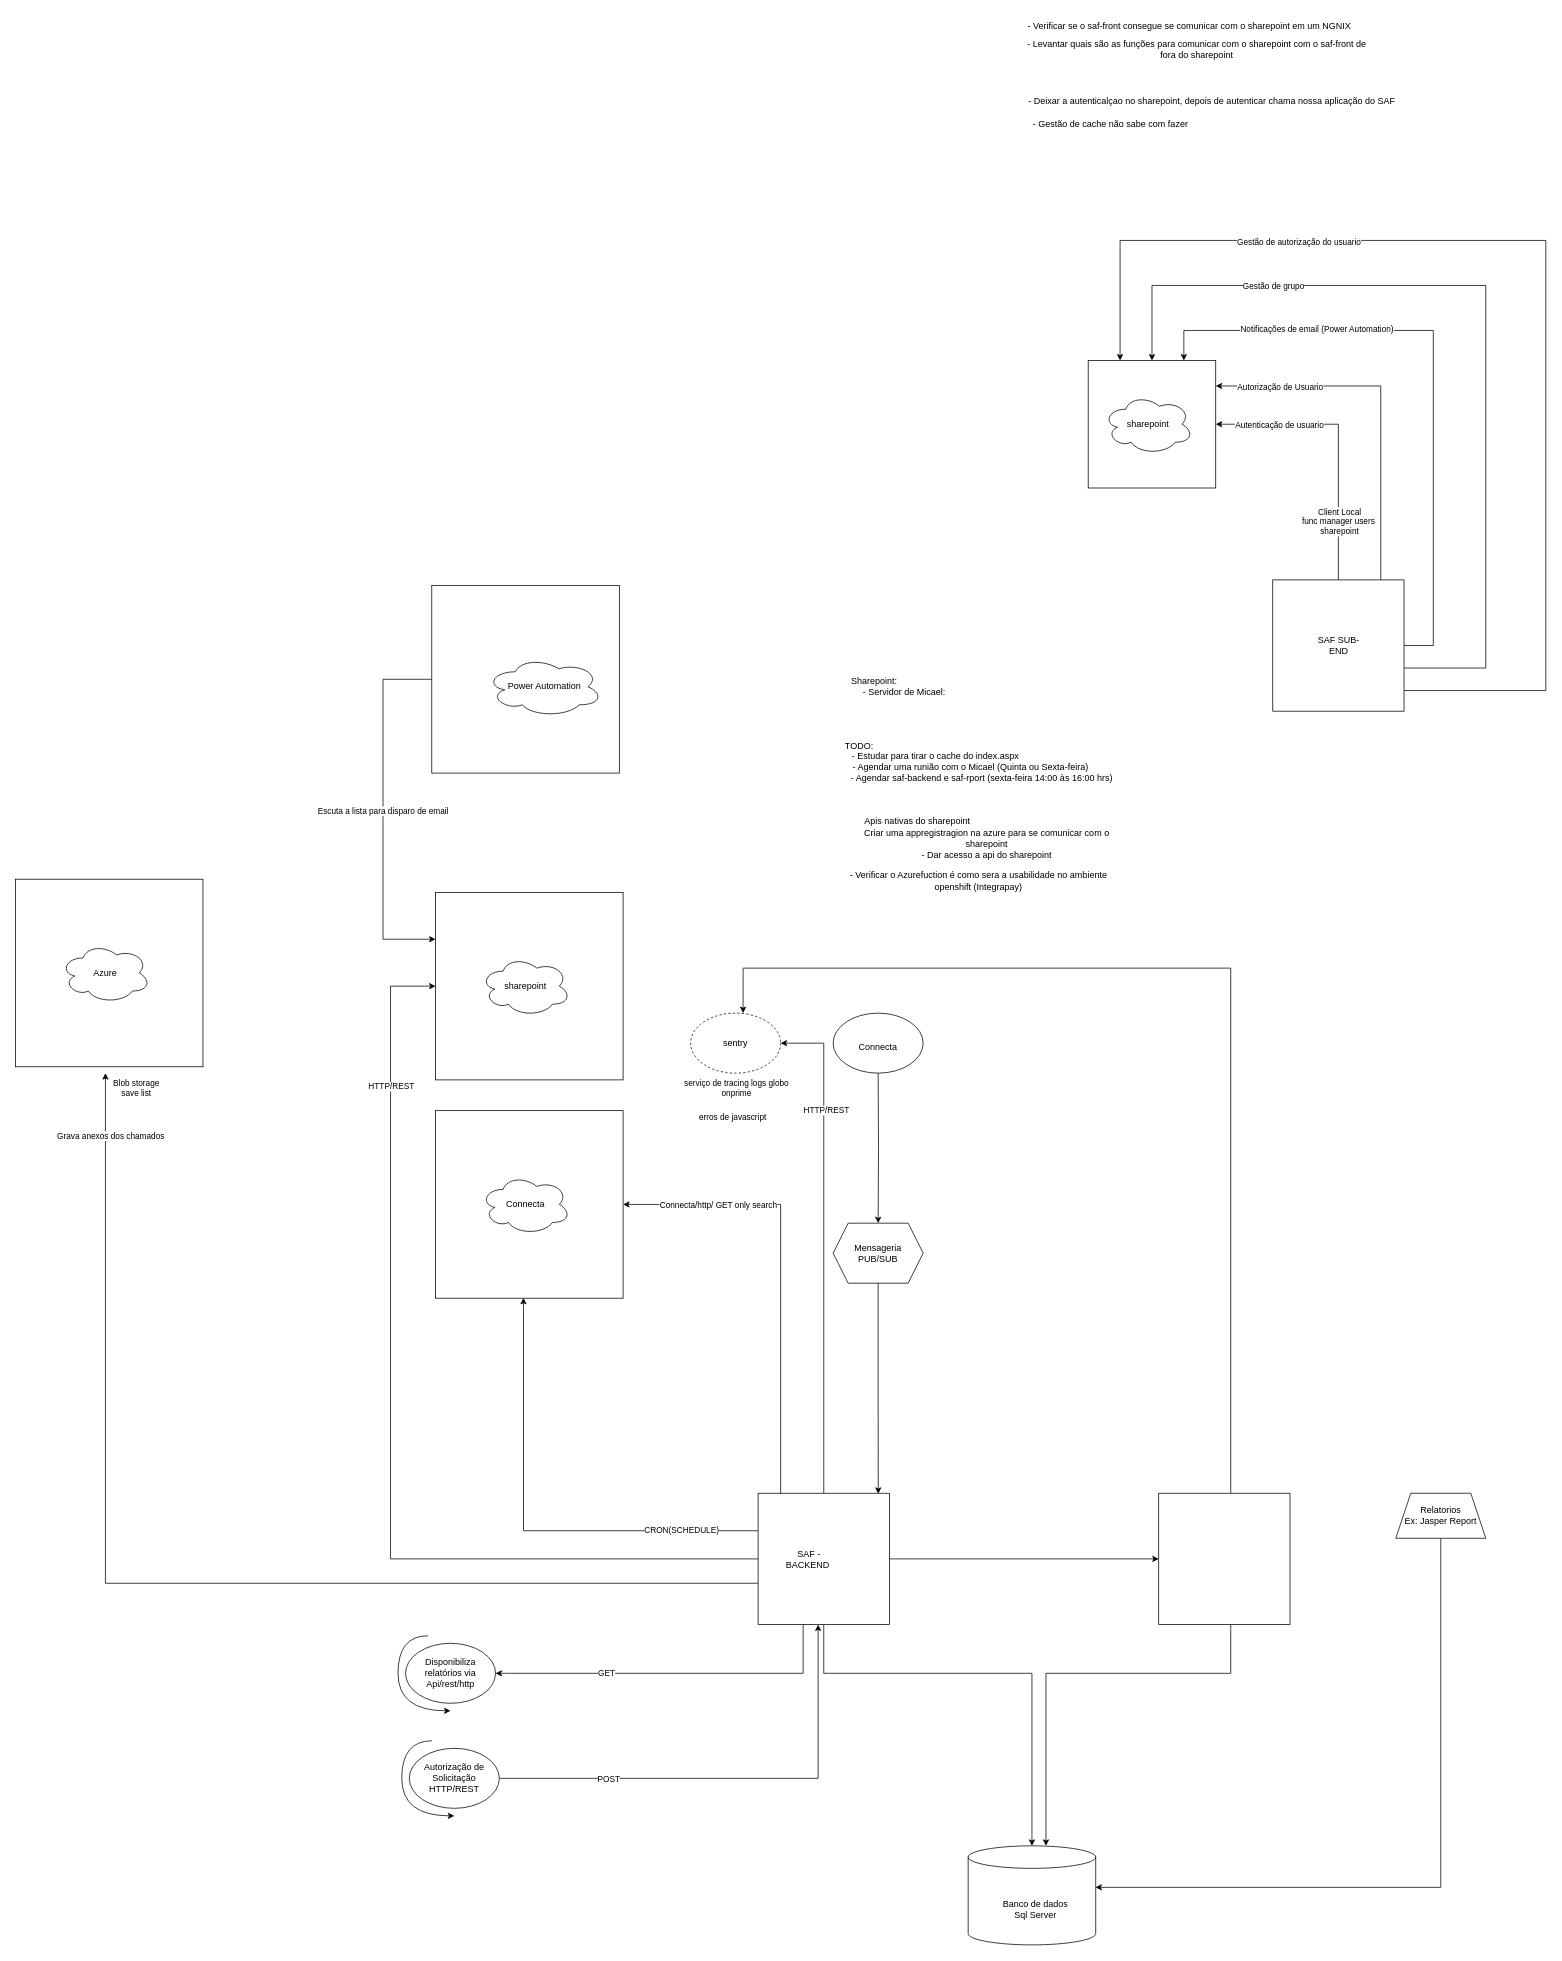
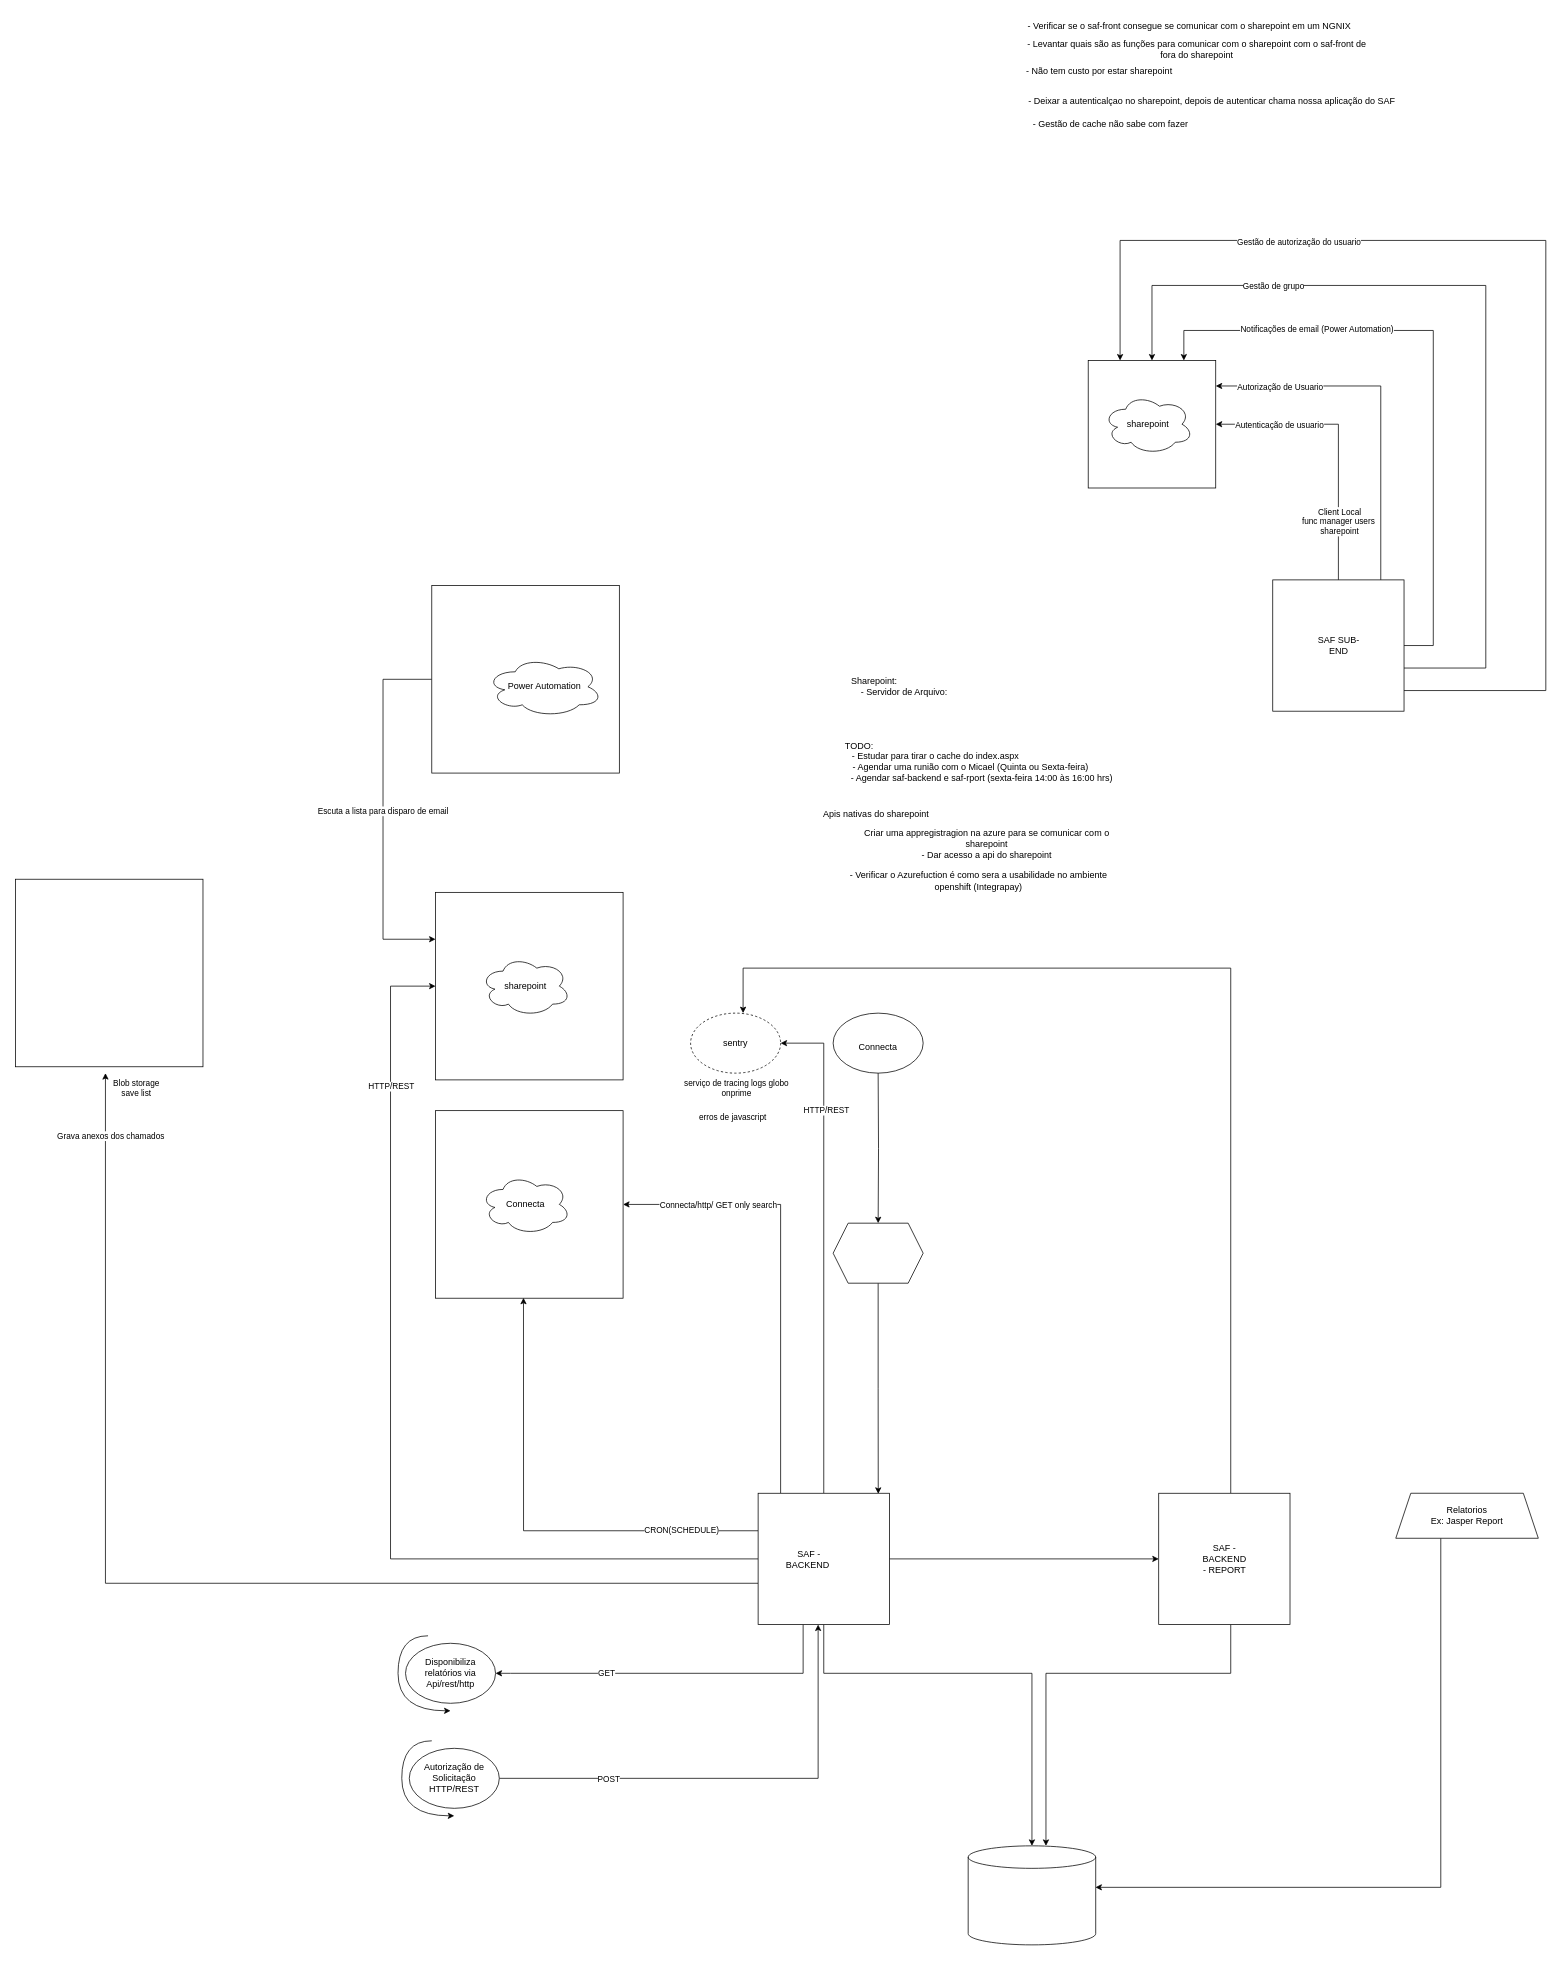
none -> (1099, 72)
(874, 687) -> (874, 687)
(917, 822) -> (876, 814)
(105, 973) -> none
(878, 1253) -> none
(1440, 1515) -> (1467, 1515)
none -> (1224, 1559)
(1035, 1909) -> none
